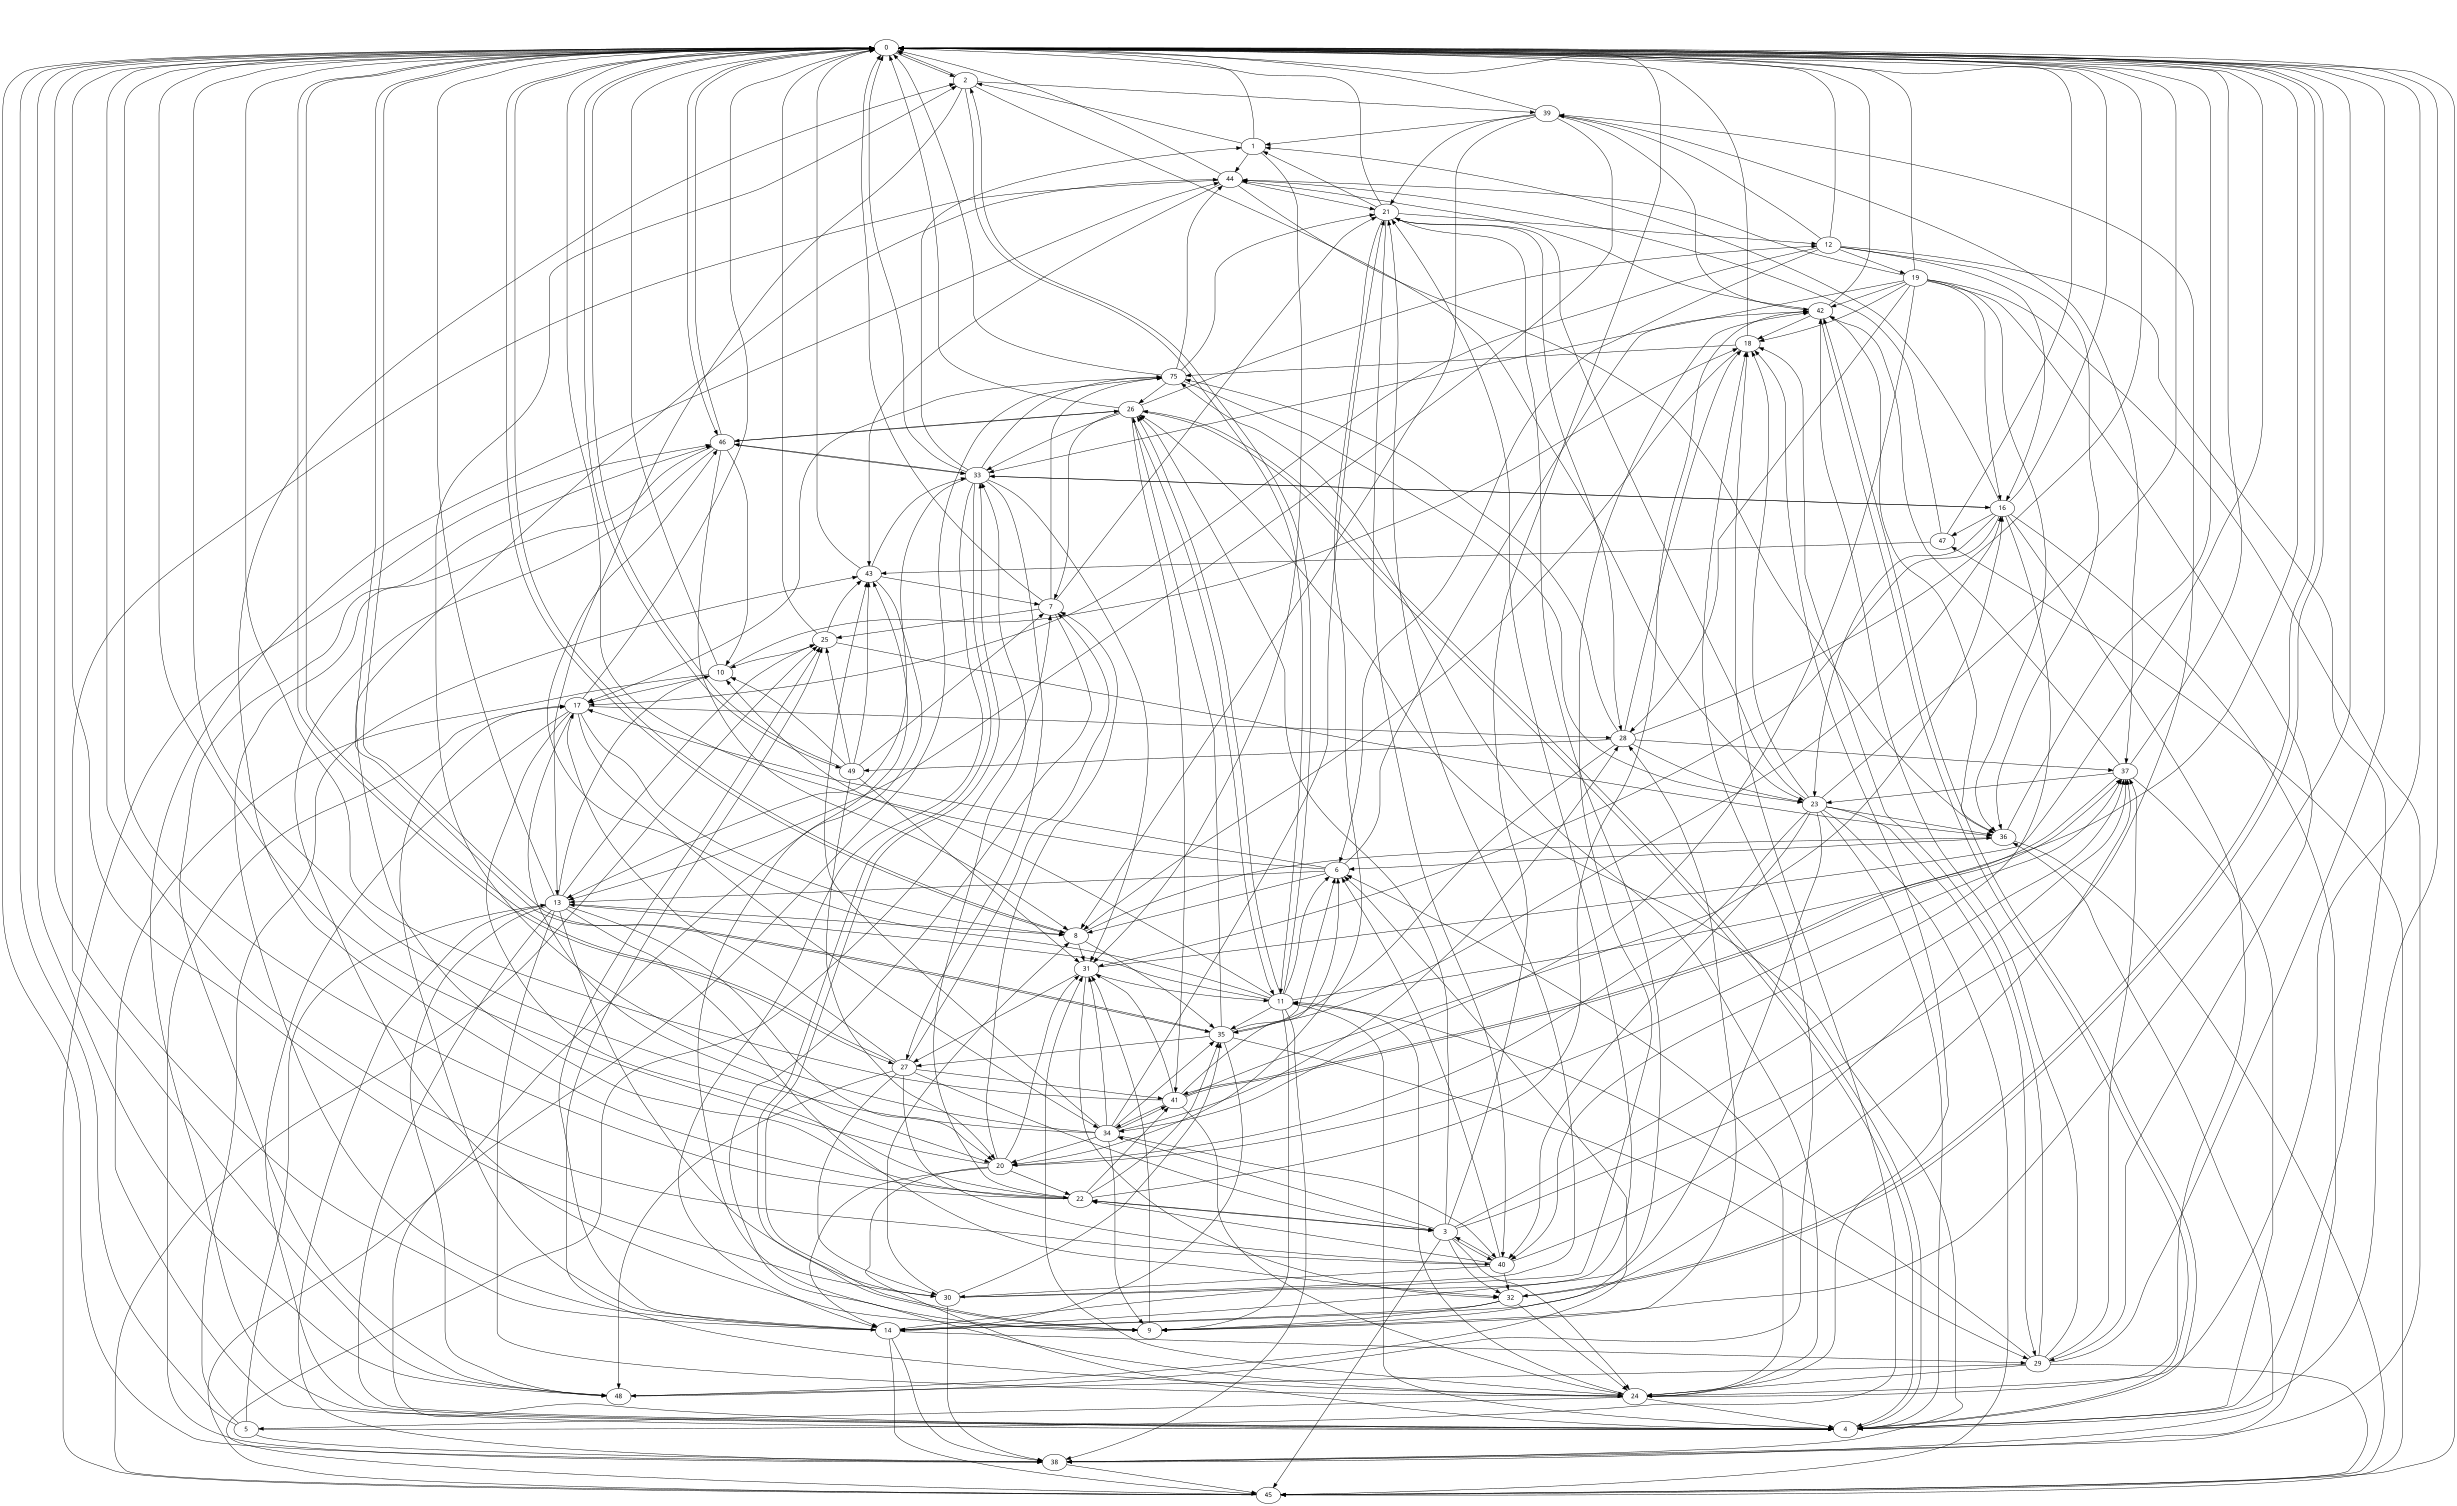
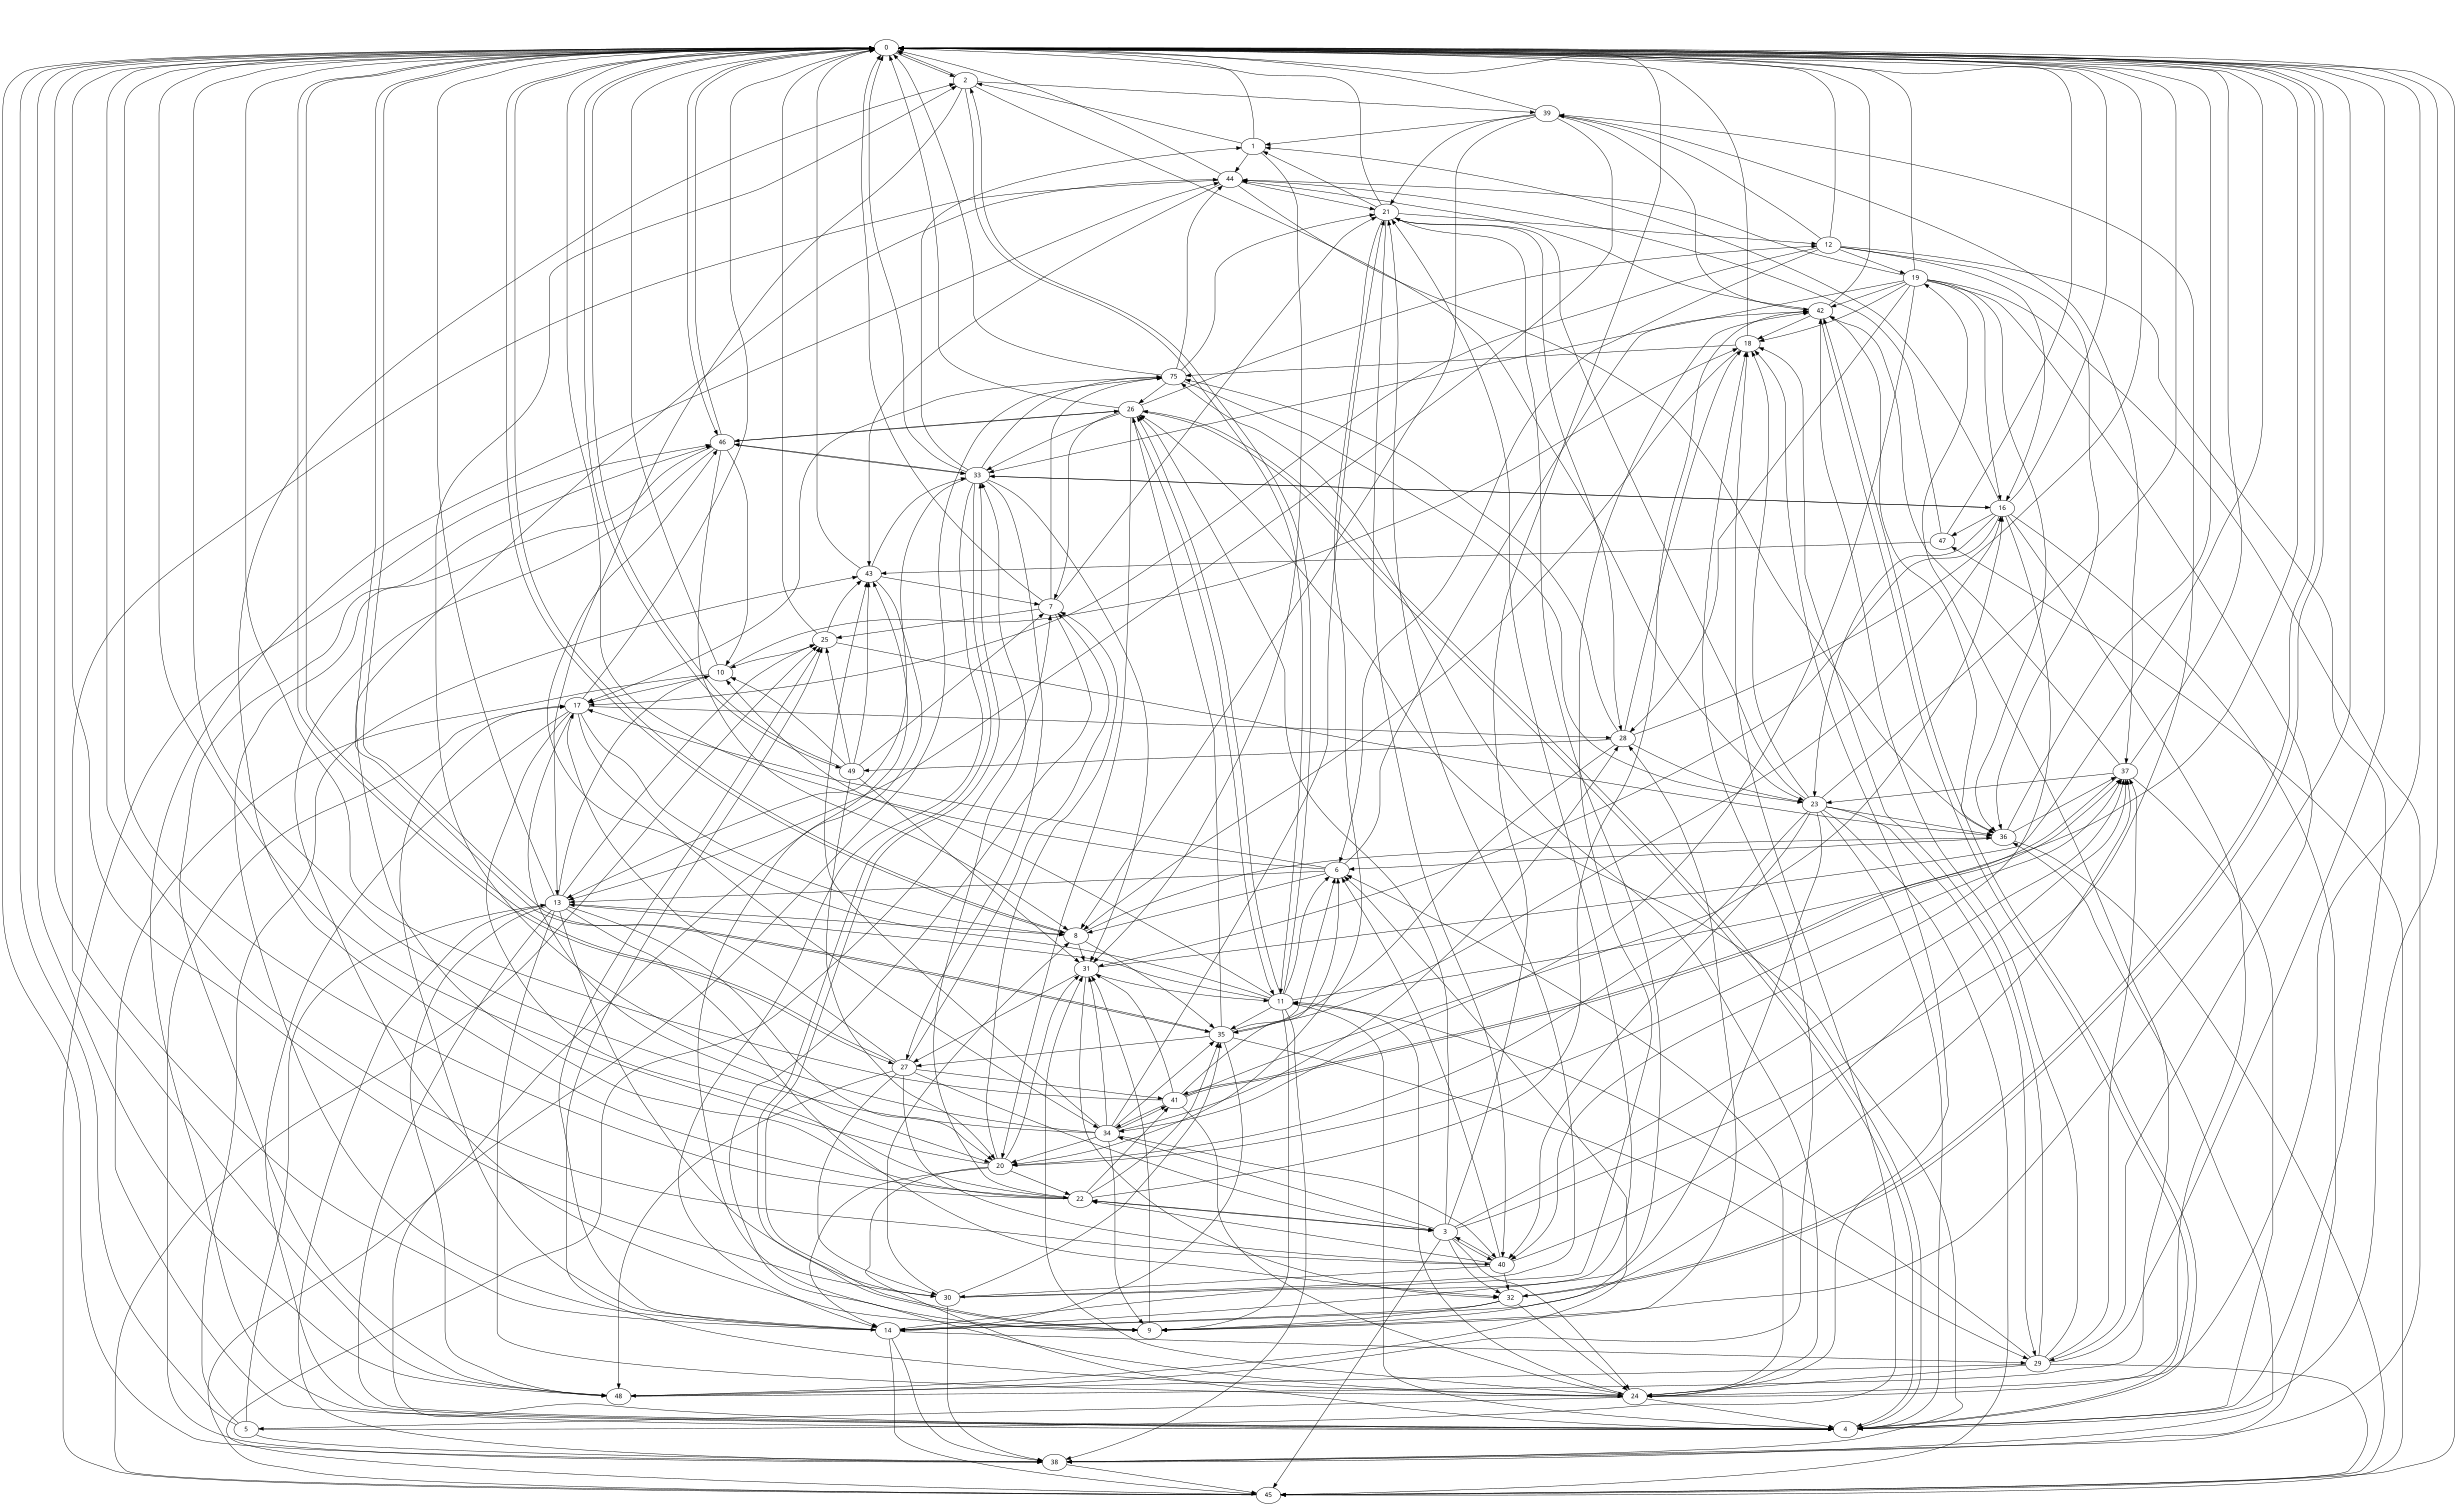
(1183, 751) -> (1105, 792)
(1860, 754) -> (2062, 806)
none -> (1960, 1378)
